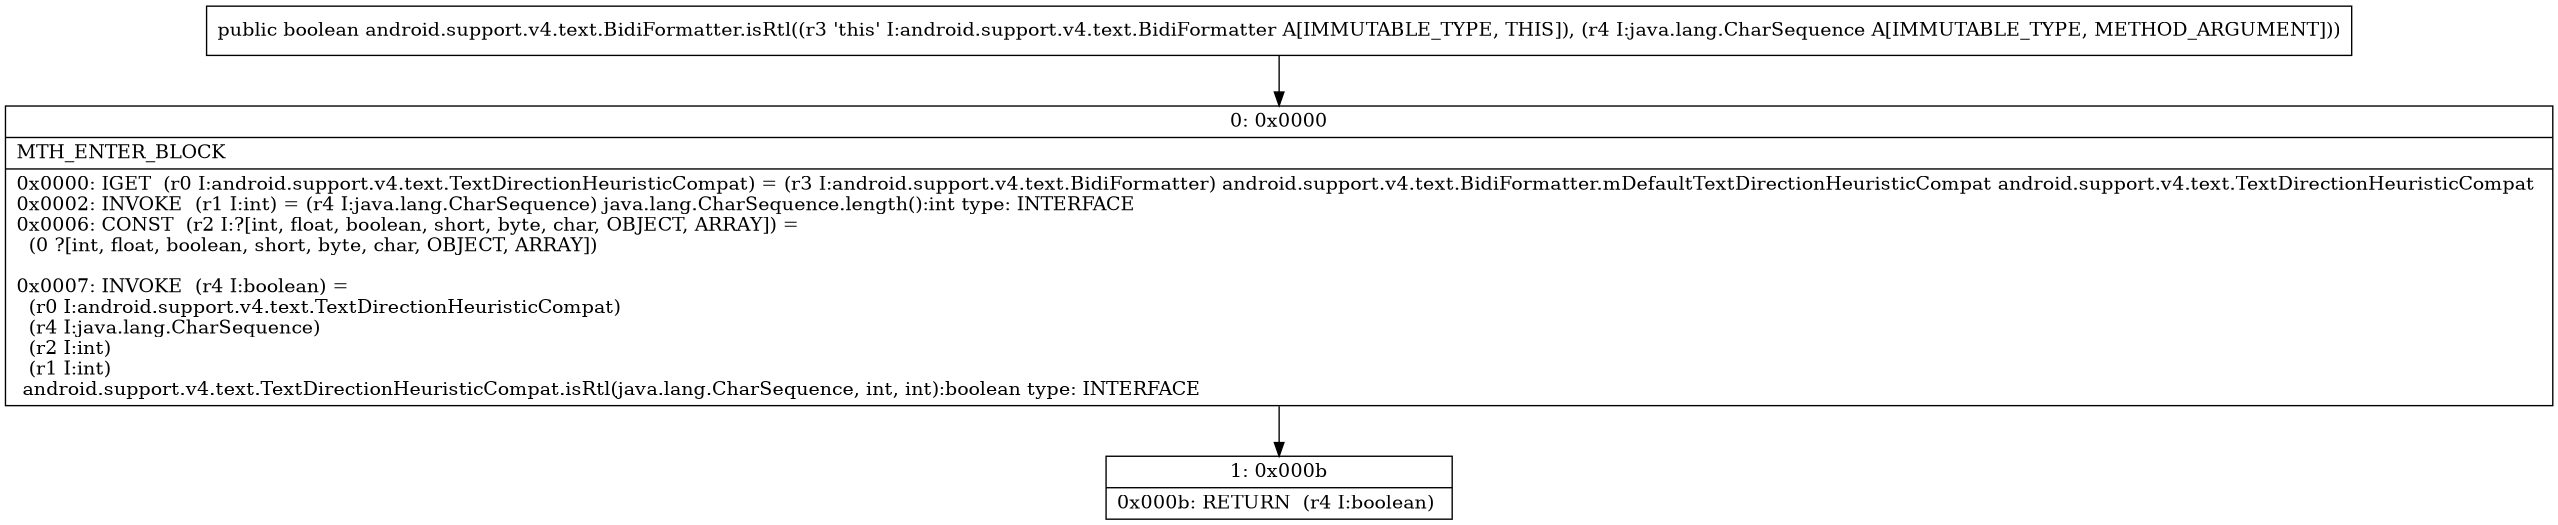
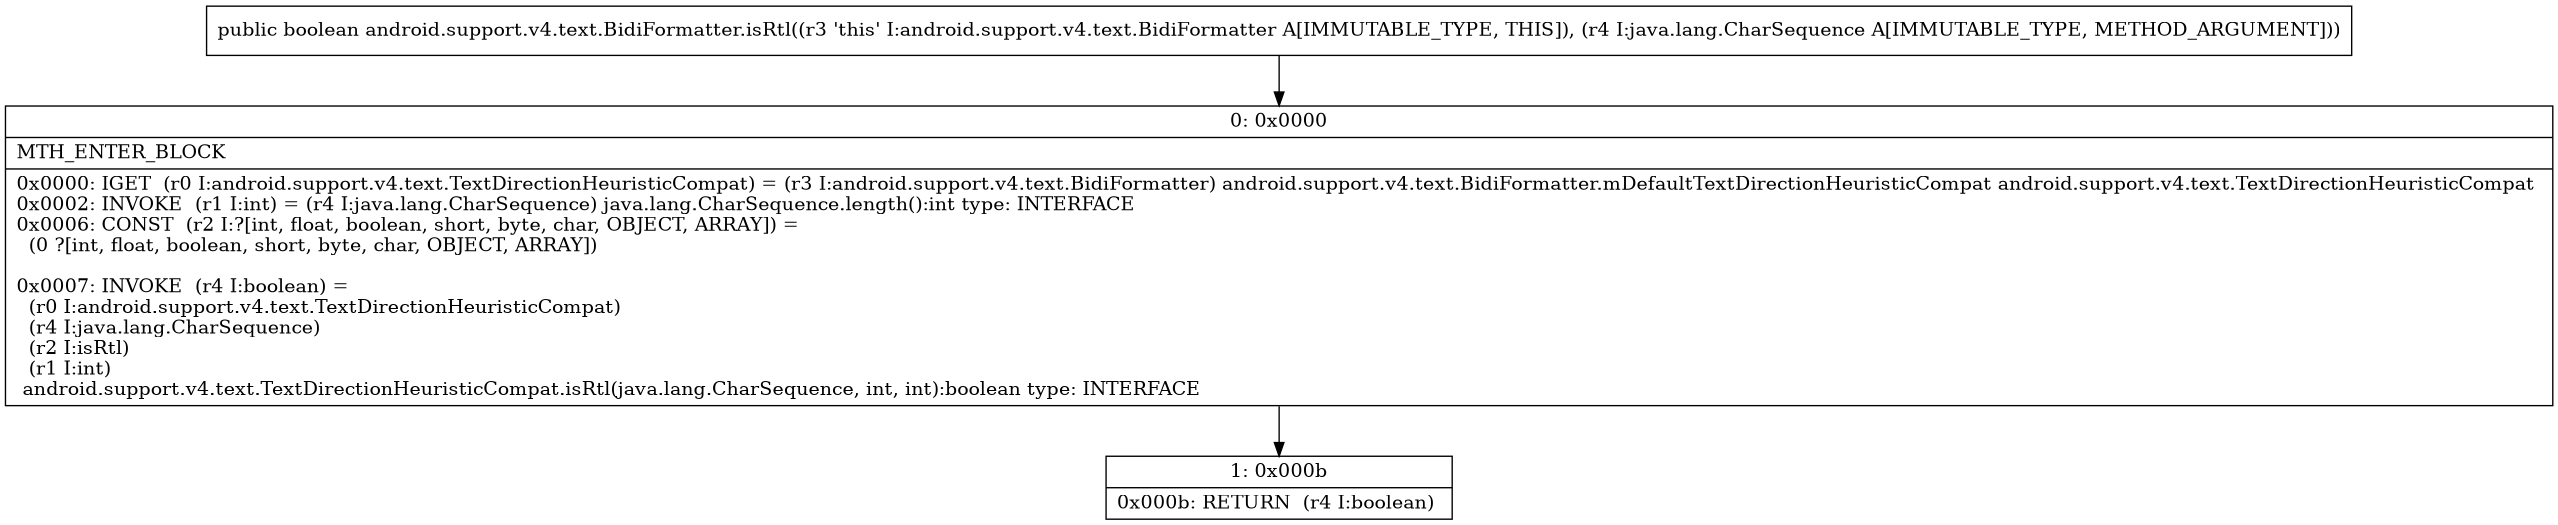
(64, 348) -> (73, 348)
